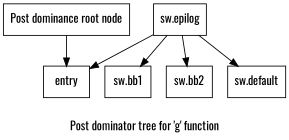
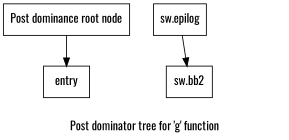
(125, 50) -> none
(128, 82) -> none
(257, 82) -> none
